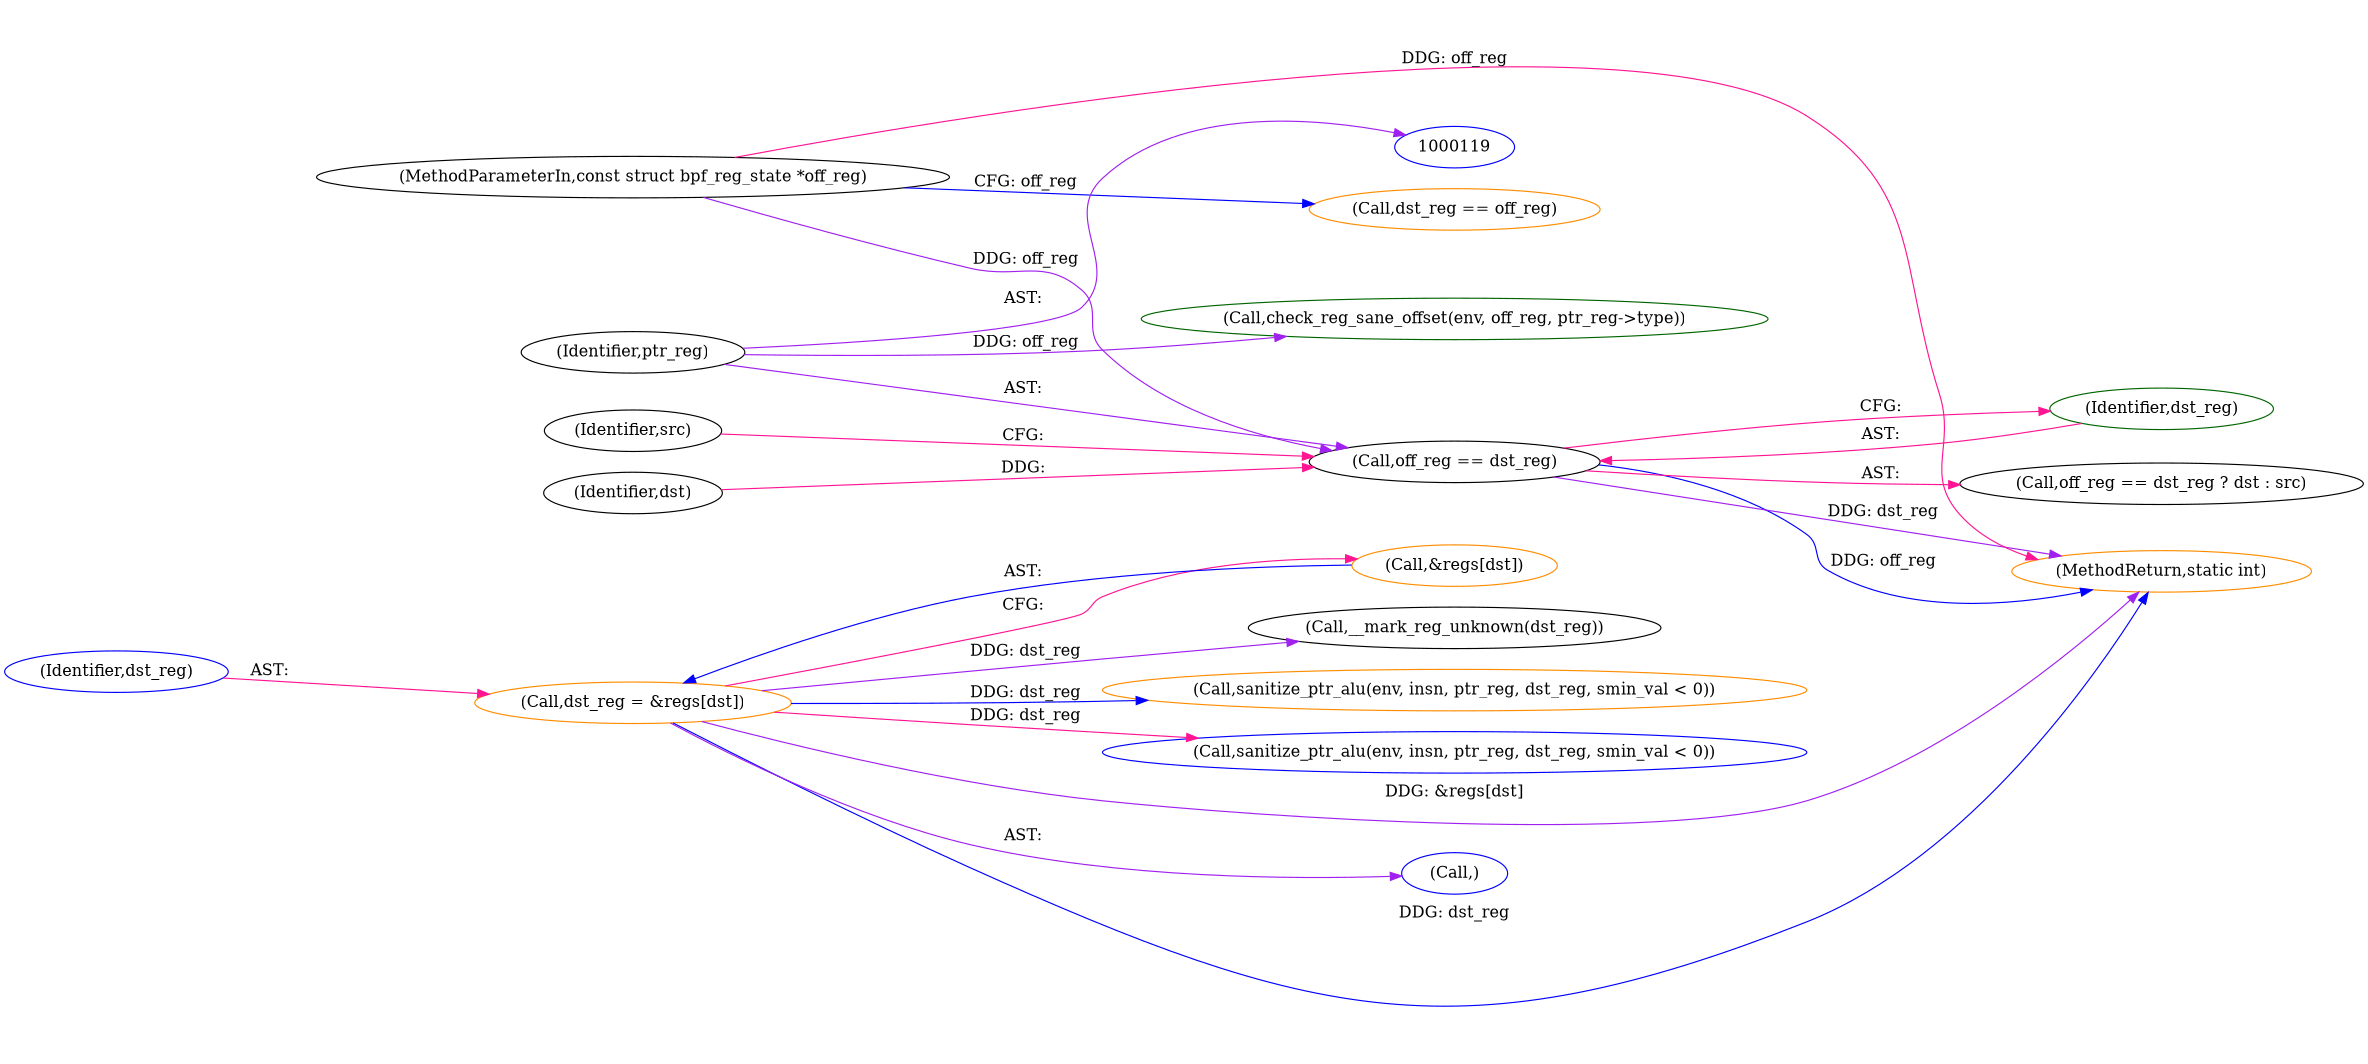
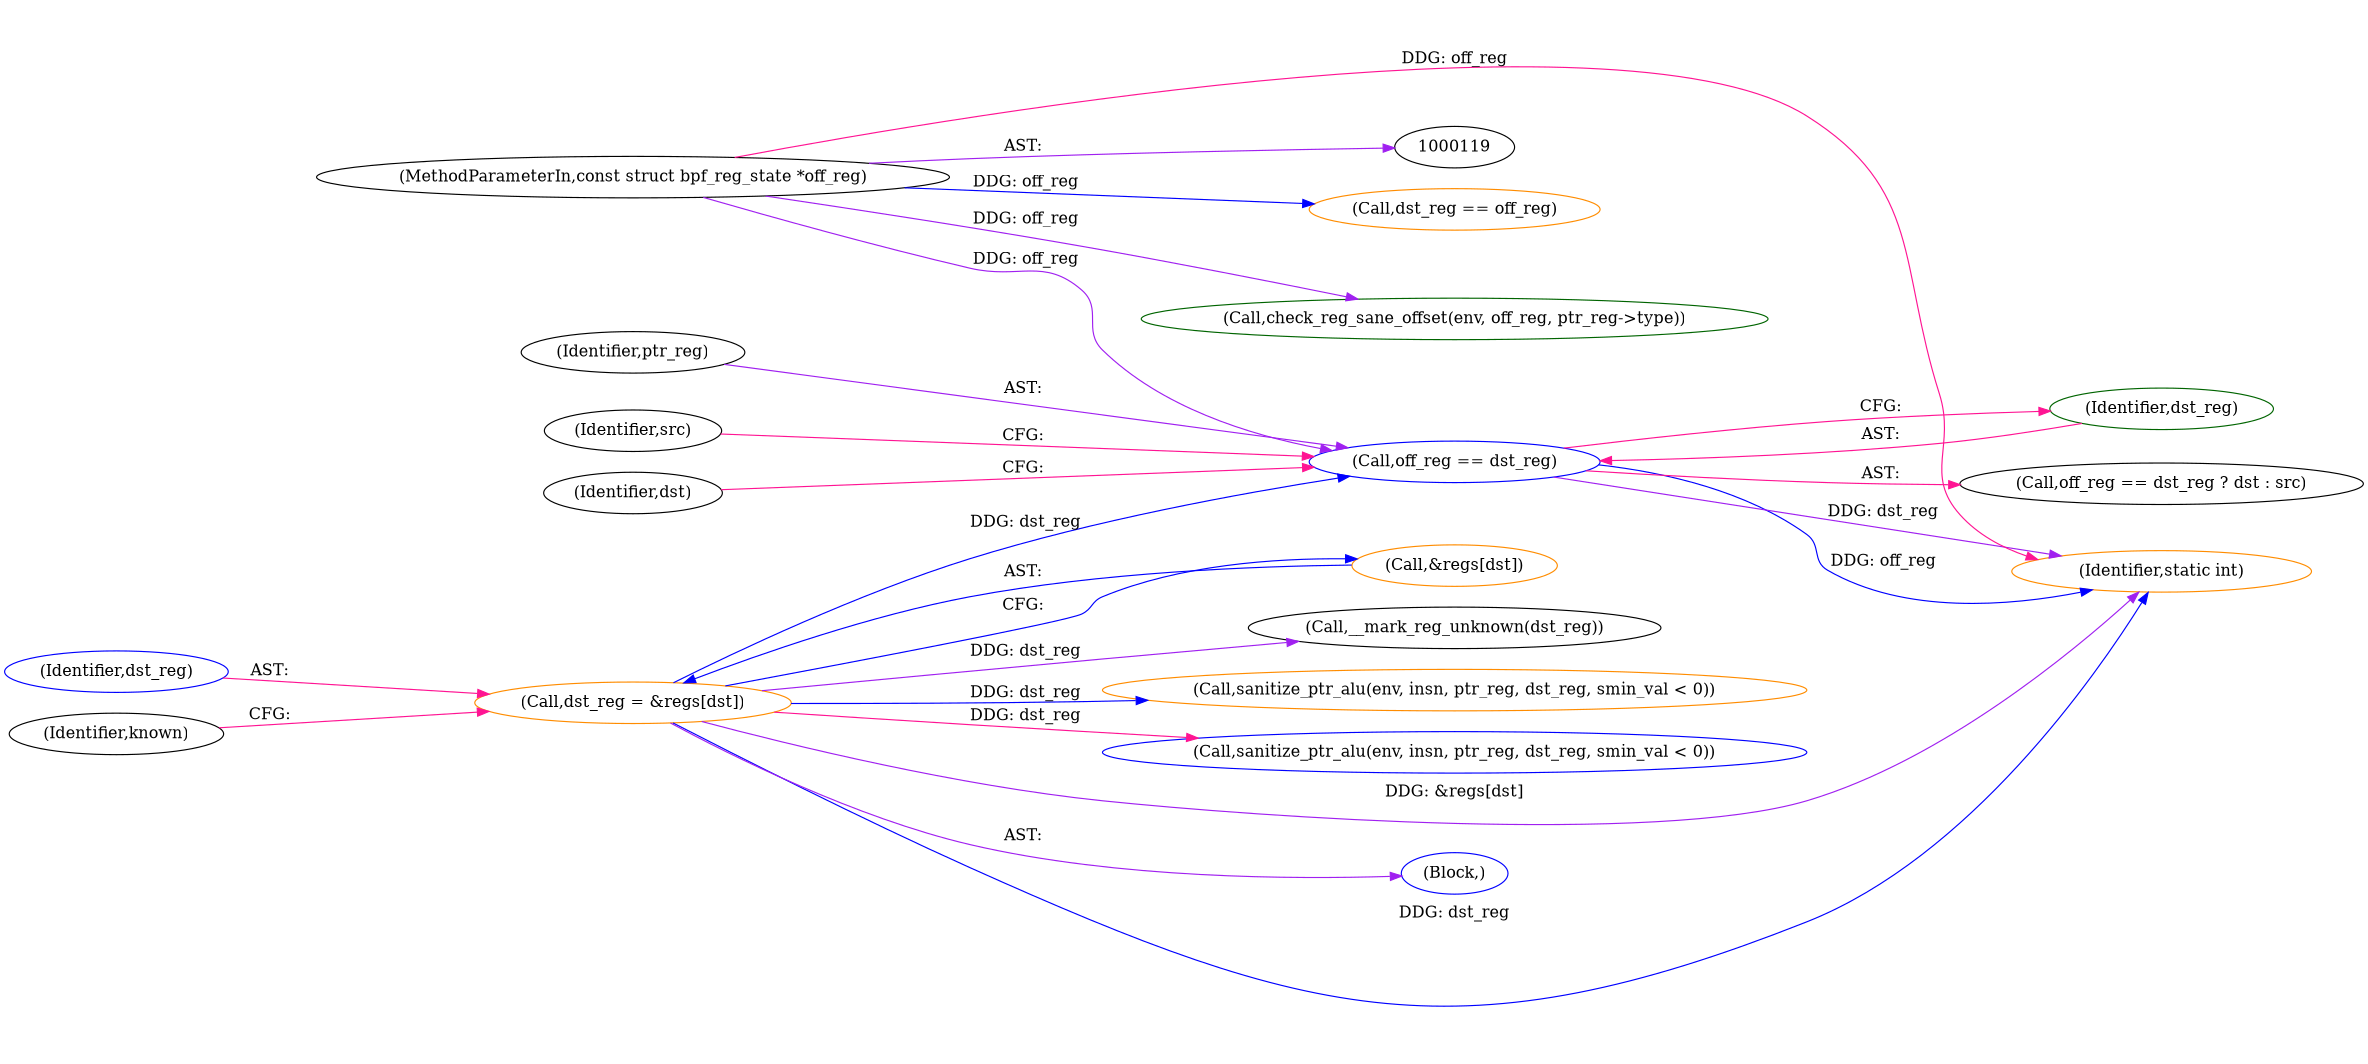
(1455, 147) -> (1455, 147)
(1026, 182) -> (1026, 182)
(1096, 261) -> (1126, 154)
(1010, 354) -> (1057, 242)
(1455, 462) -> (1455, 462)
(1026, 468) -> (1026, 468)
none -> (997, 551)
(2162, 571) -> (2162, 571)
(1039, 625) -> (1039, 625)
none -> (116, 734)
(1455, 873) -> (1455, 873)
